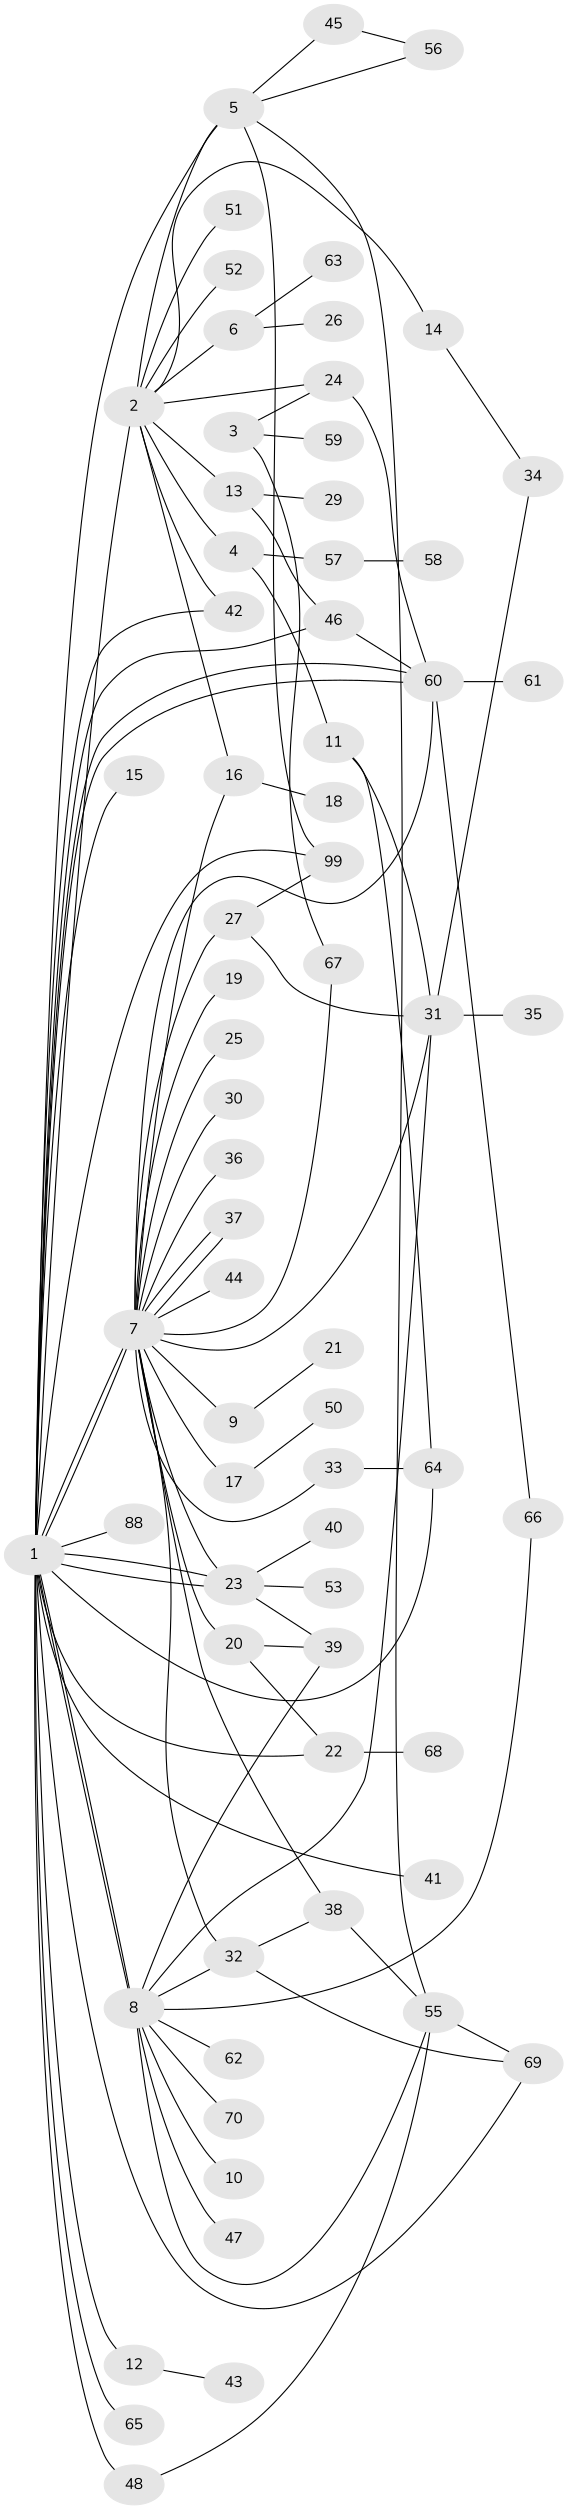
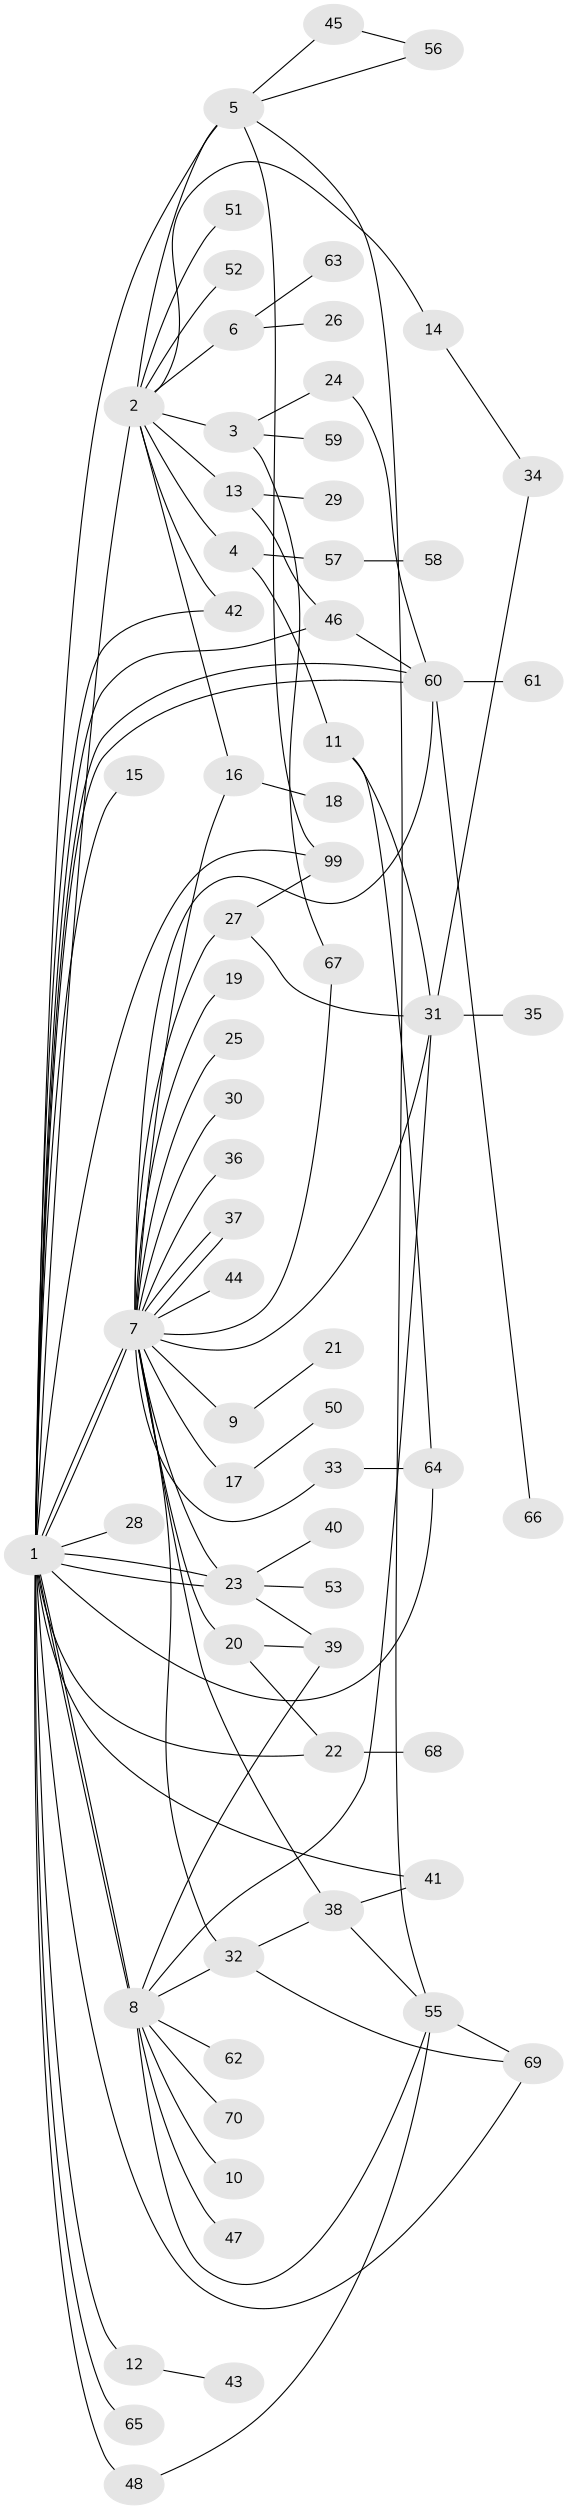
(234, 394) -> (184, 420)
(134, 1524) -> (134, 1524)
(477, 1885) -> none
none -> (383, 1895)
